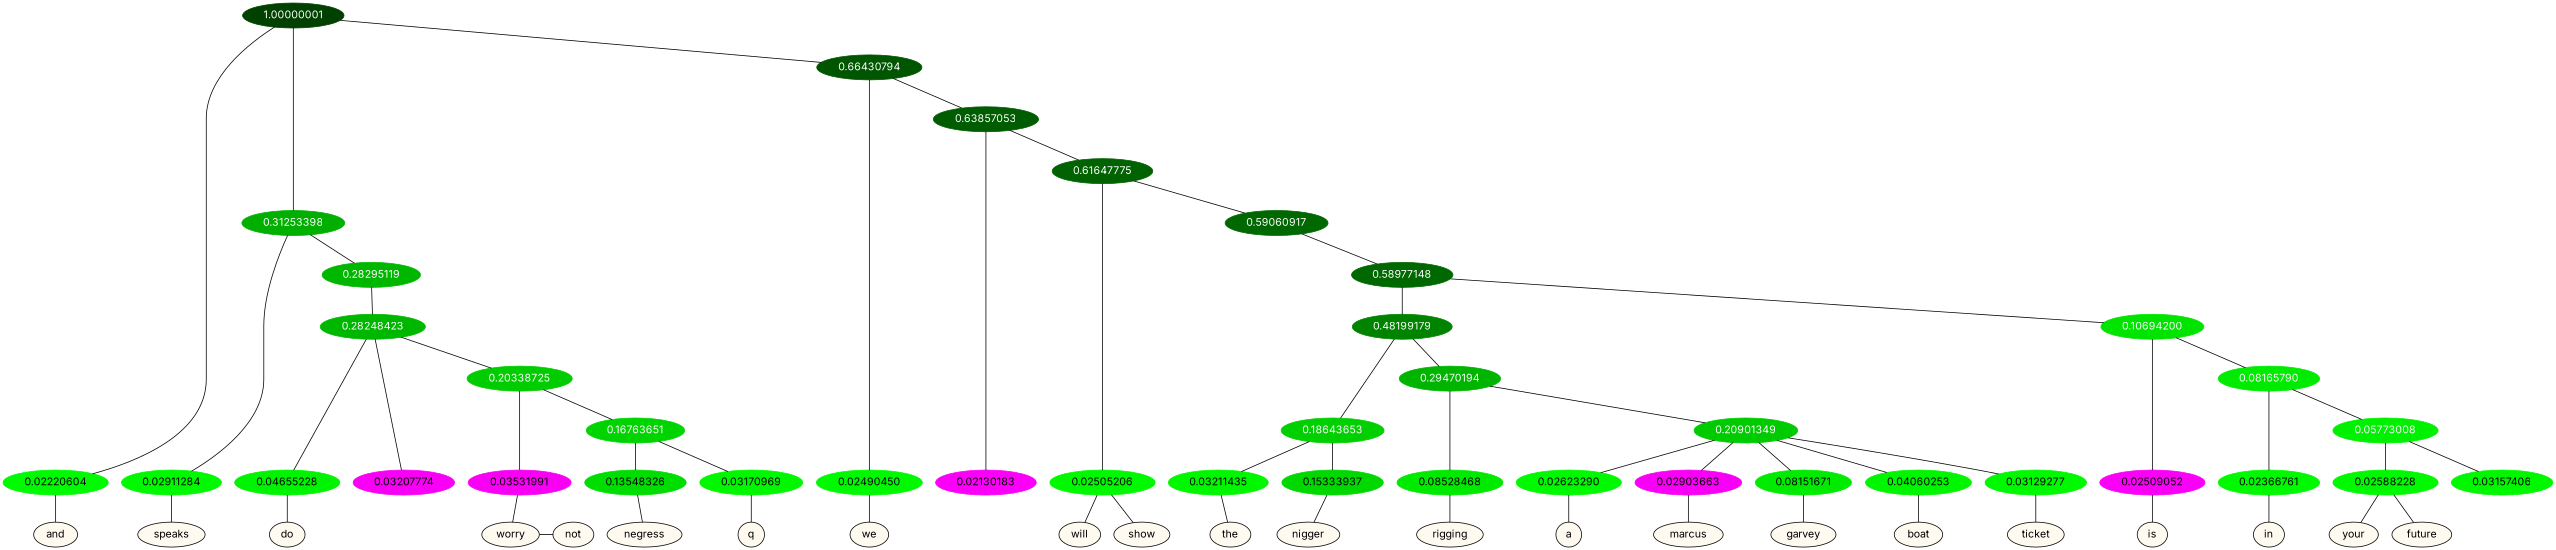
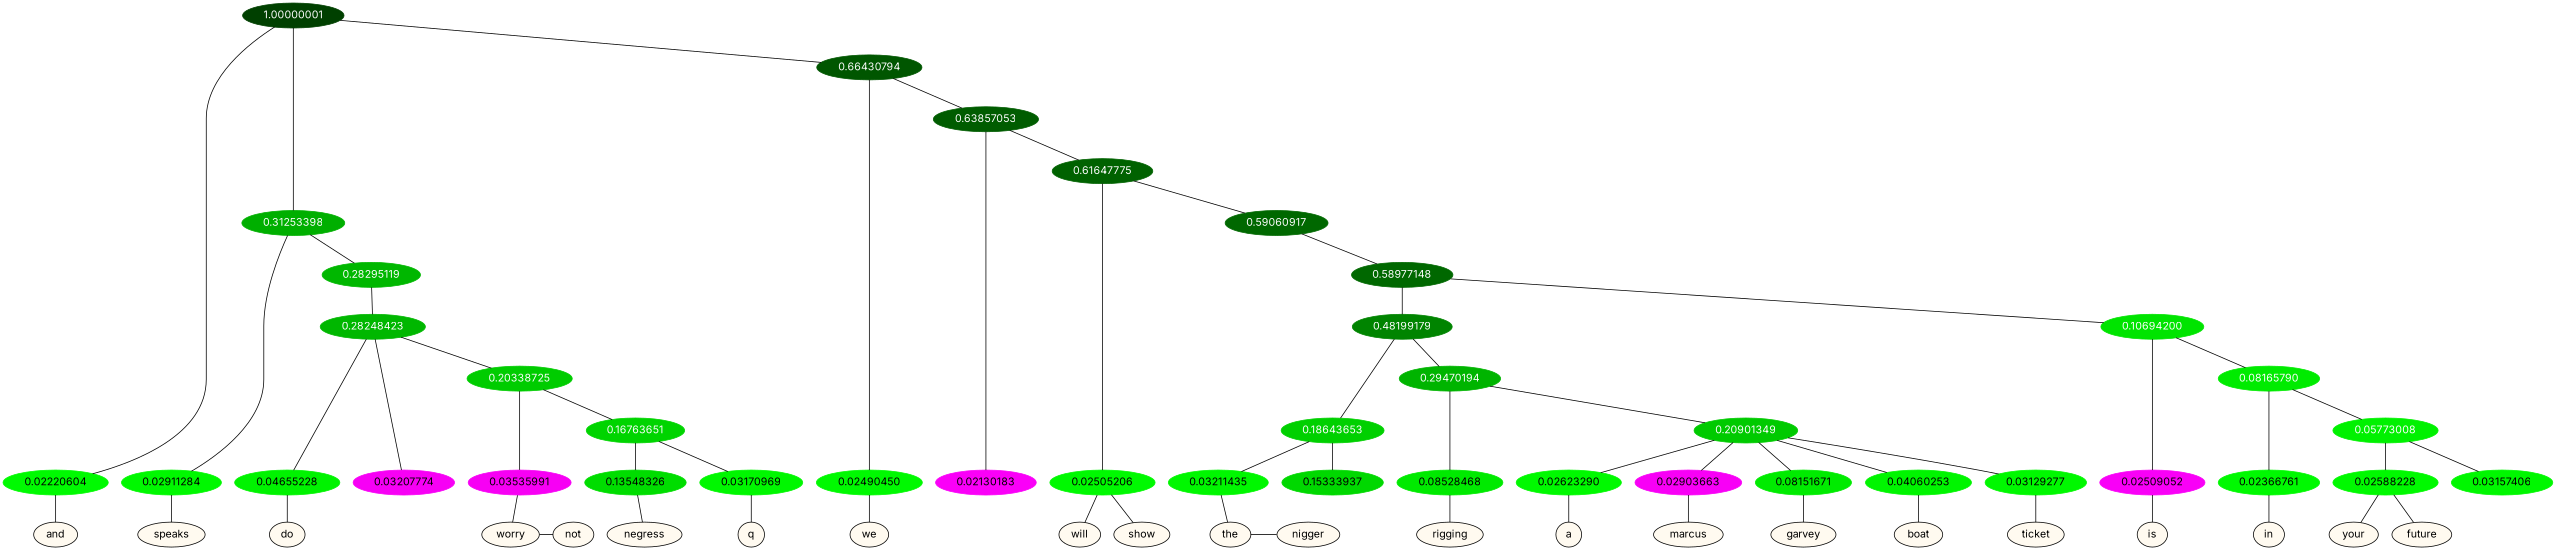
(520, 483) -> (520, 483)
(1320, 509) -> (1264, 535)
